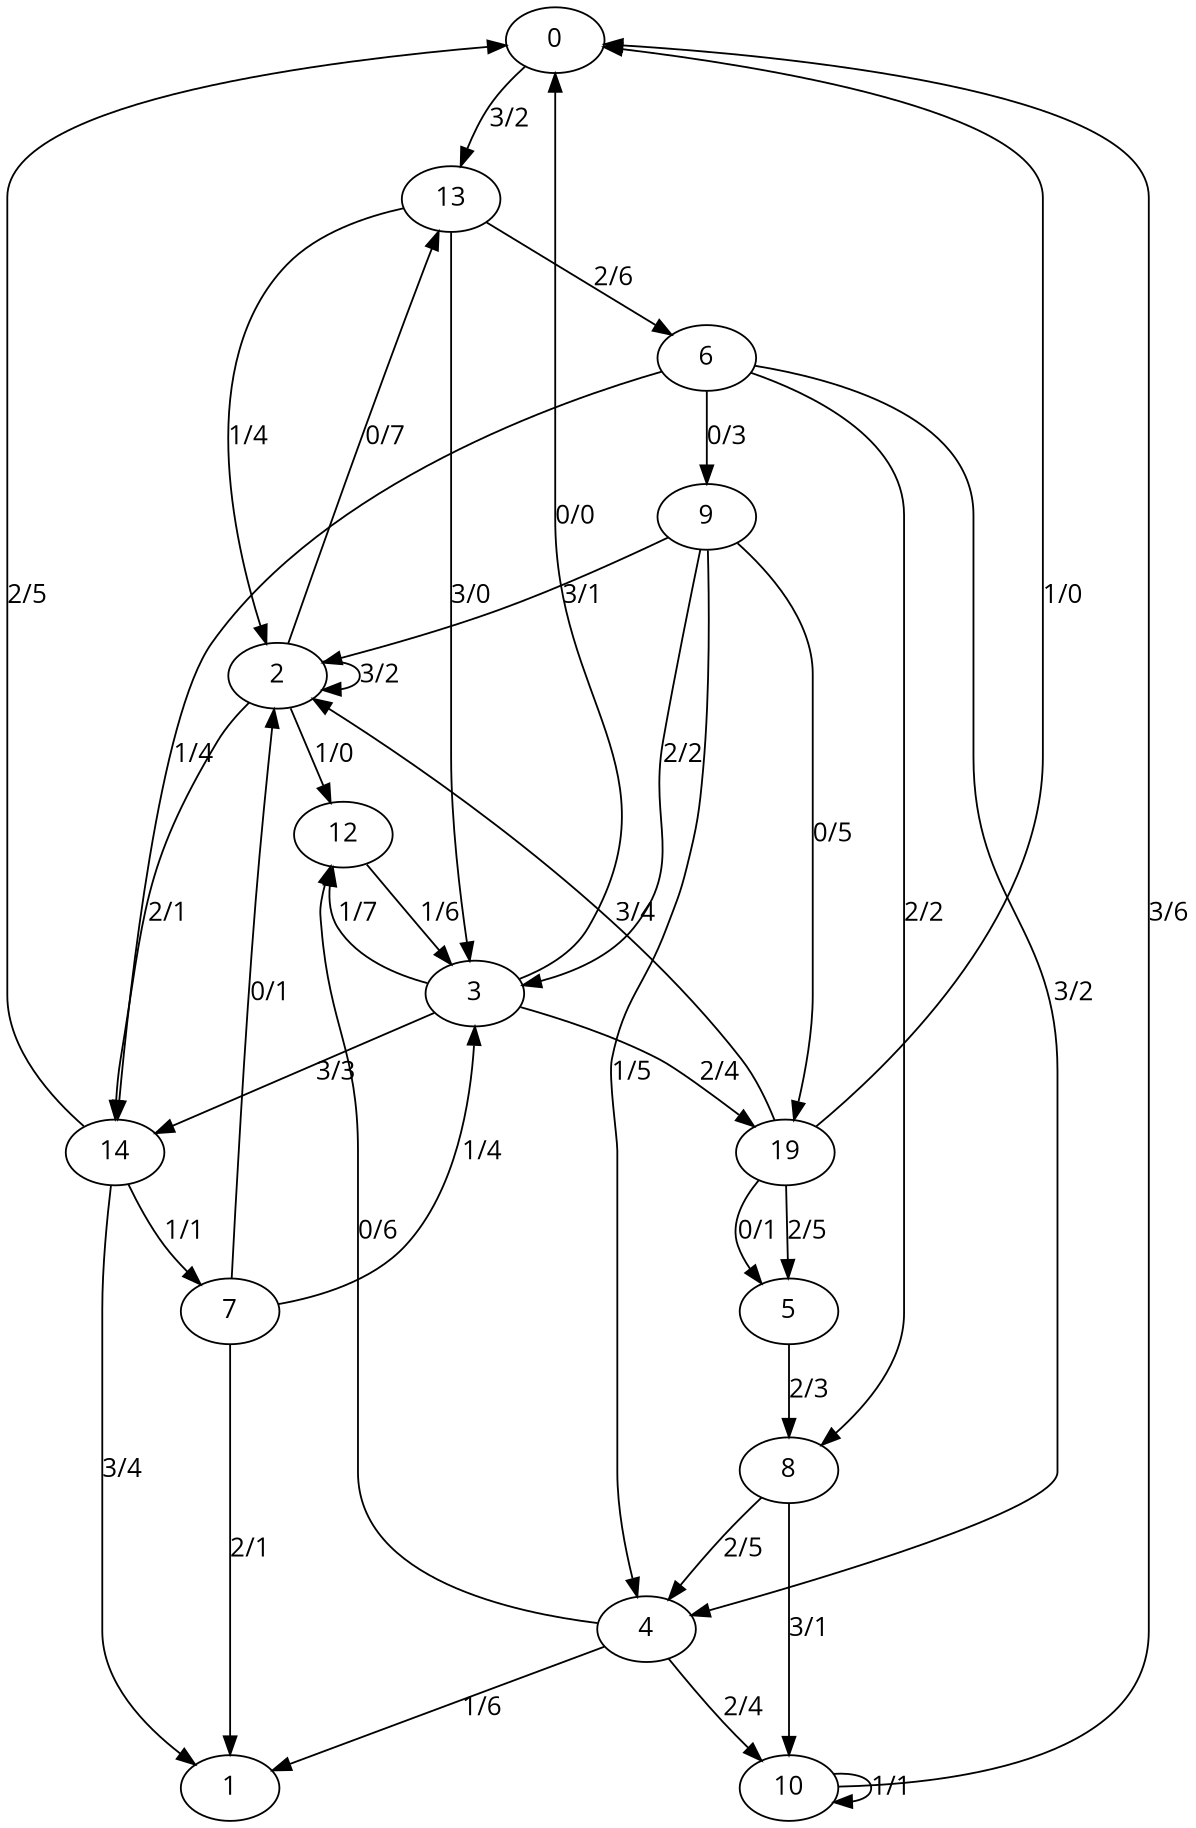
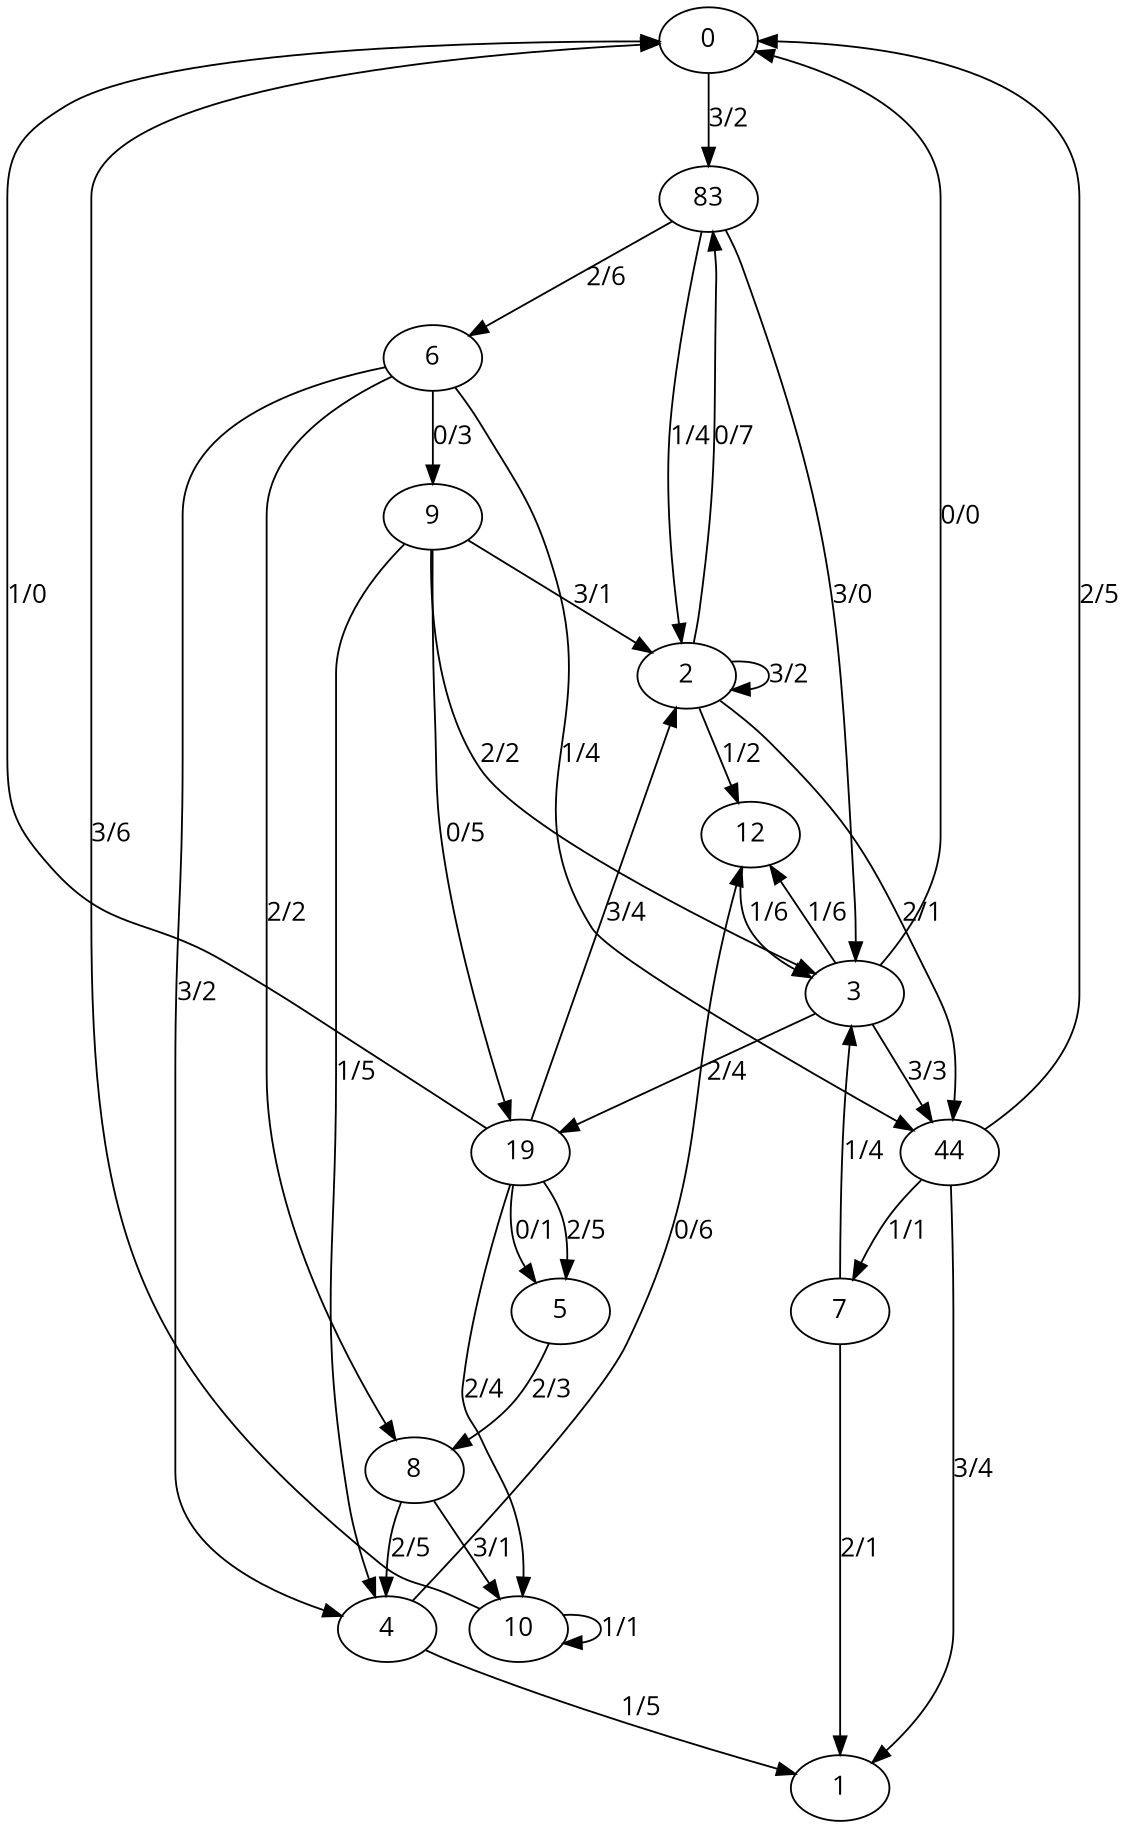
(451, 199) -> (709, 199)
(334, 755) -> (742, 755)
(358, 914) -> (827, 914)
(248, 1003) -> none
(115, 1152) -> (950, 1152)
(707, 1704) -> (463, 1384)
(482, 1709) -> (641, 1709)
